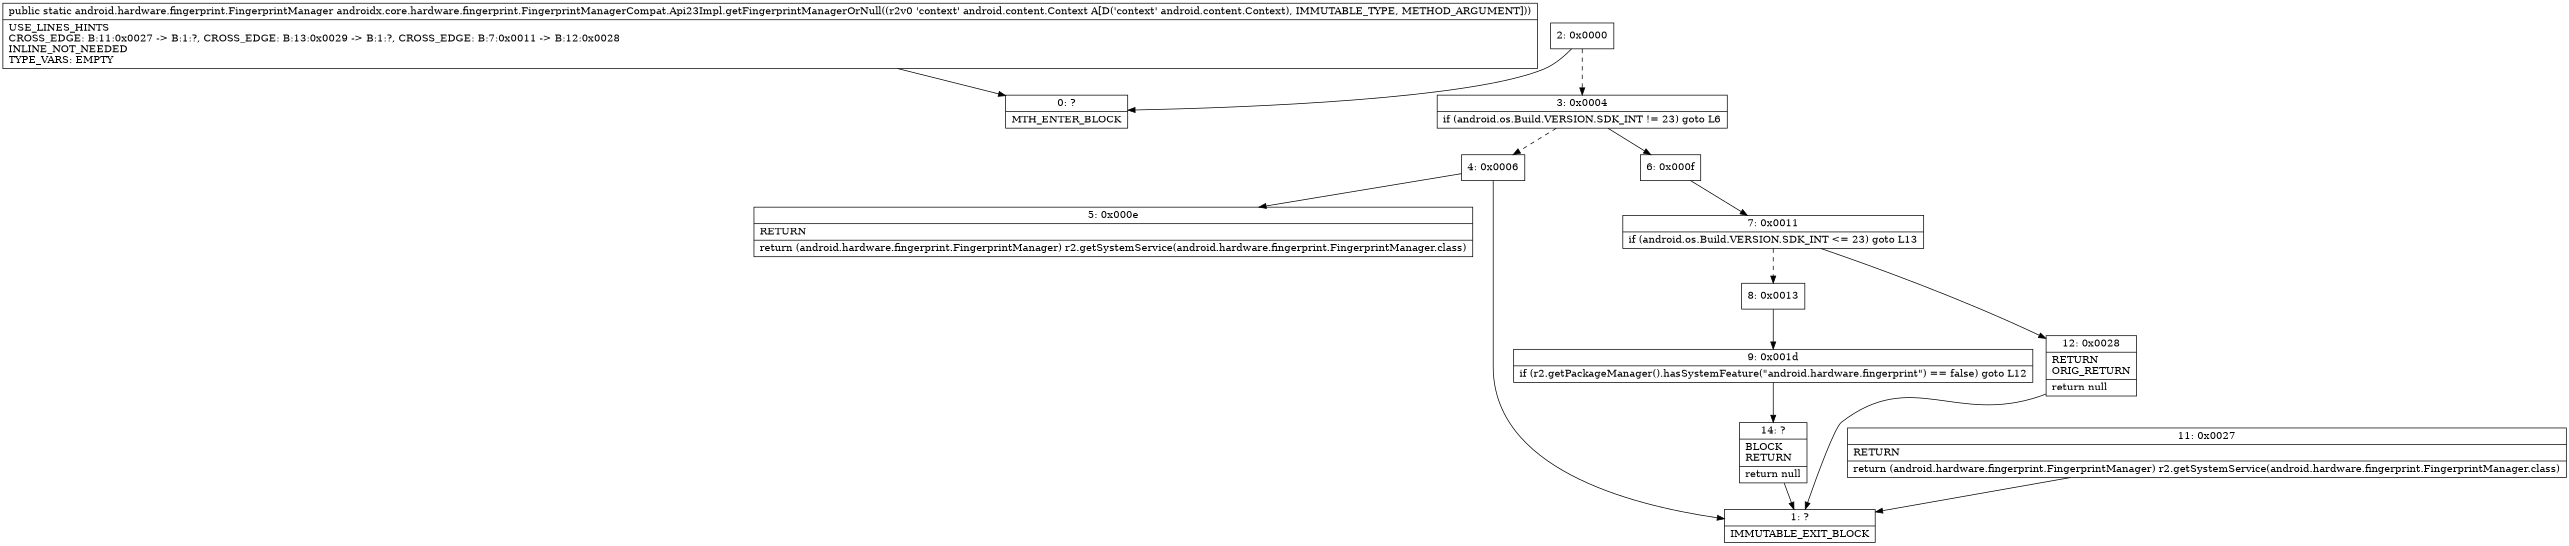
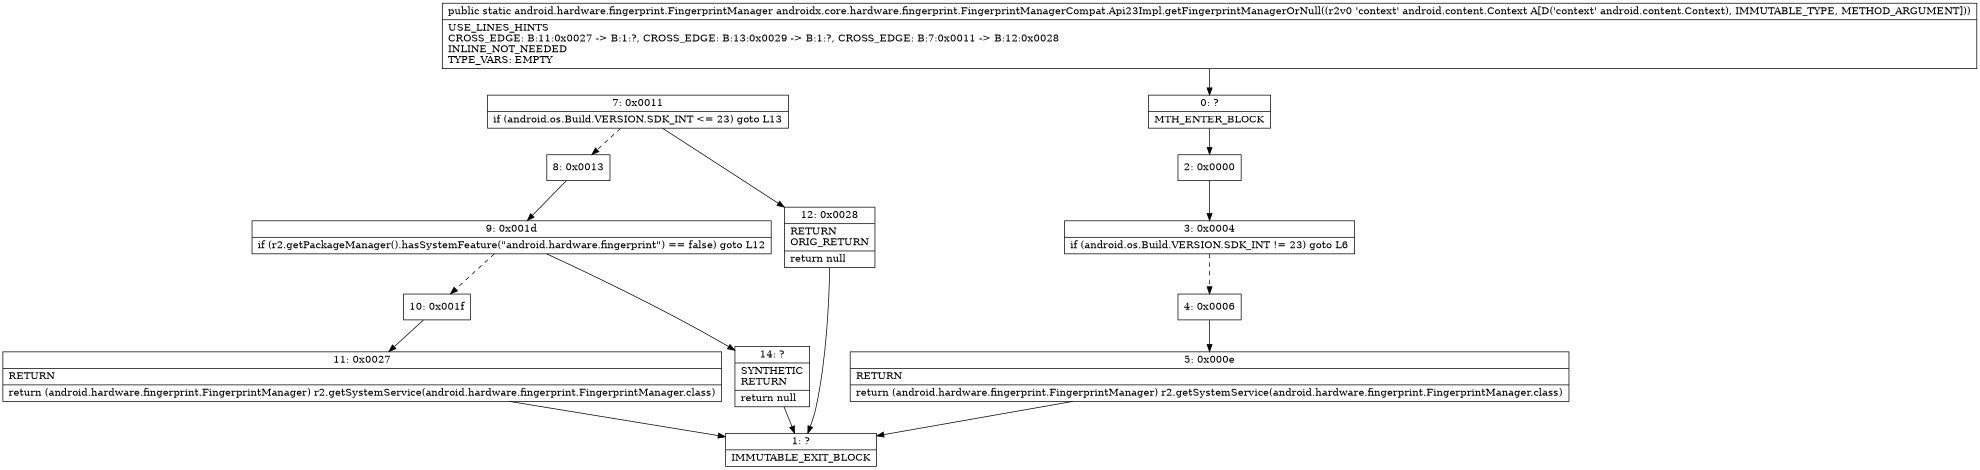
(1582, 68) -> (1210, 197)
(1358, 100) -> (1210, 138)
(1671, 168) -> none
none -> (437, 307)
(1508, 418) -> (978, 418)
(1764, 447) -> (772, 371)
